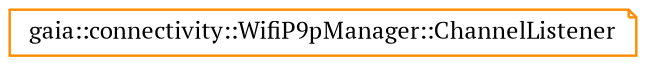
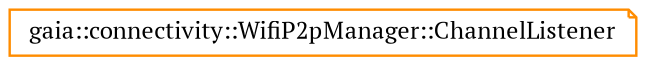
(323, 33) -> (323, 33)
